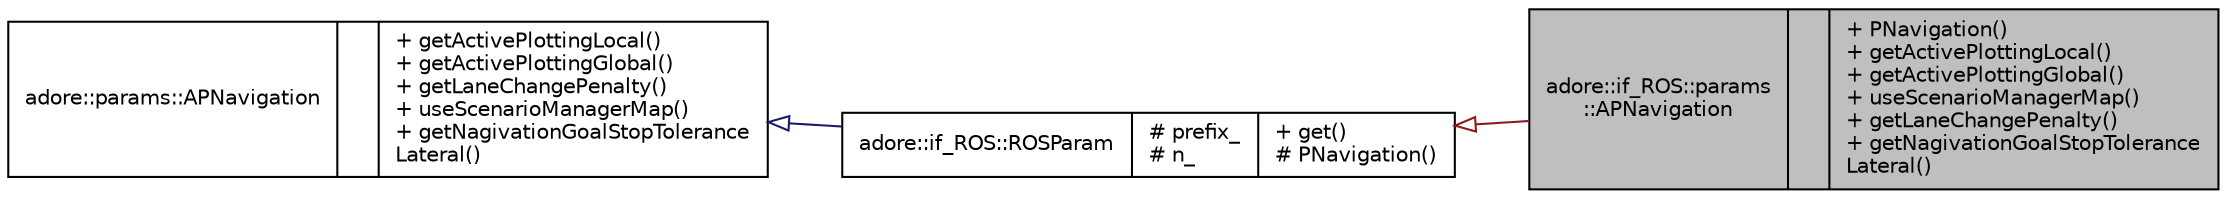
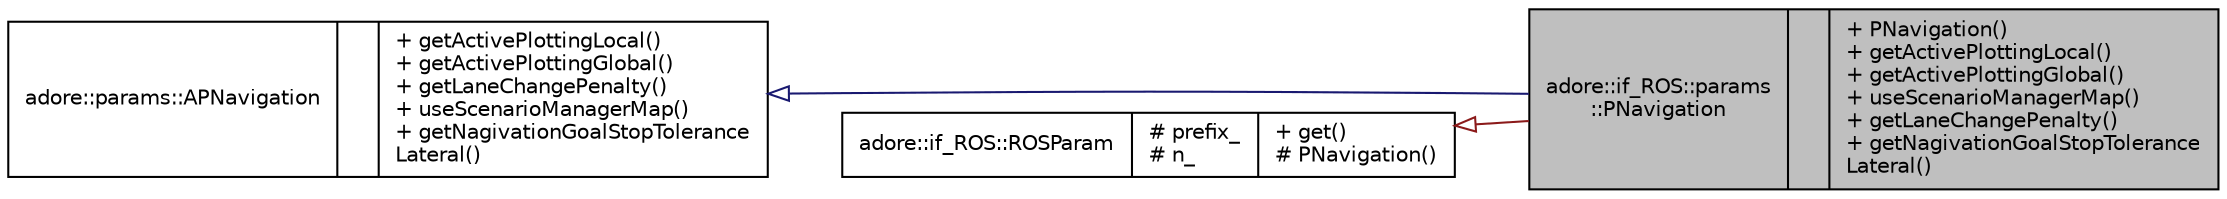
(1659, 110) -> (1659, 110)
(816, 125) -> (1159, 92)
